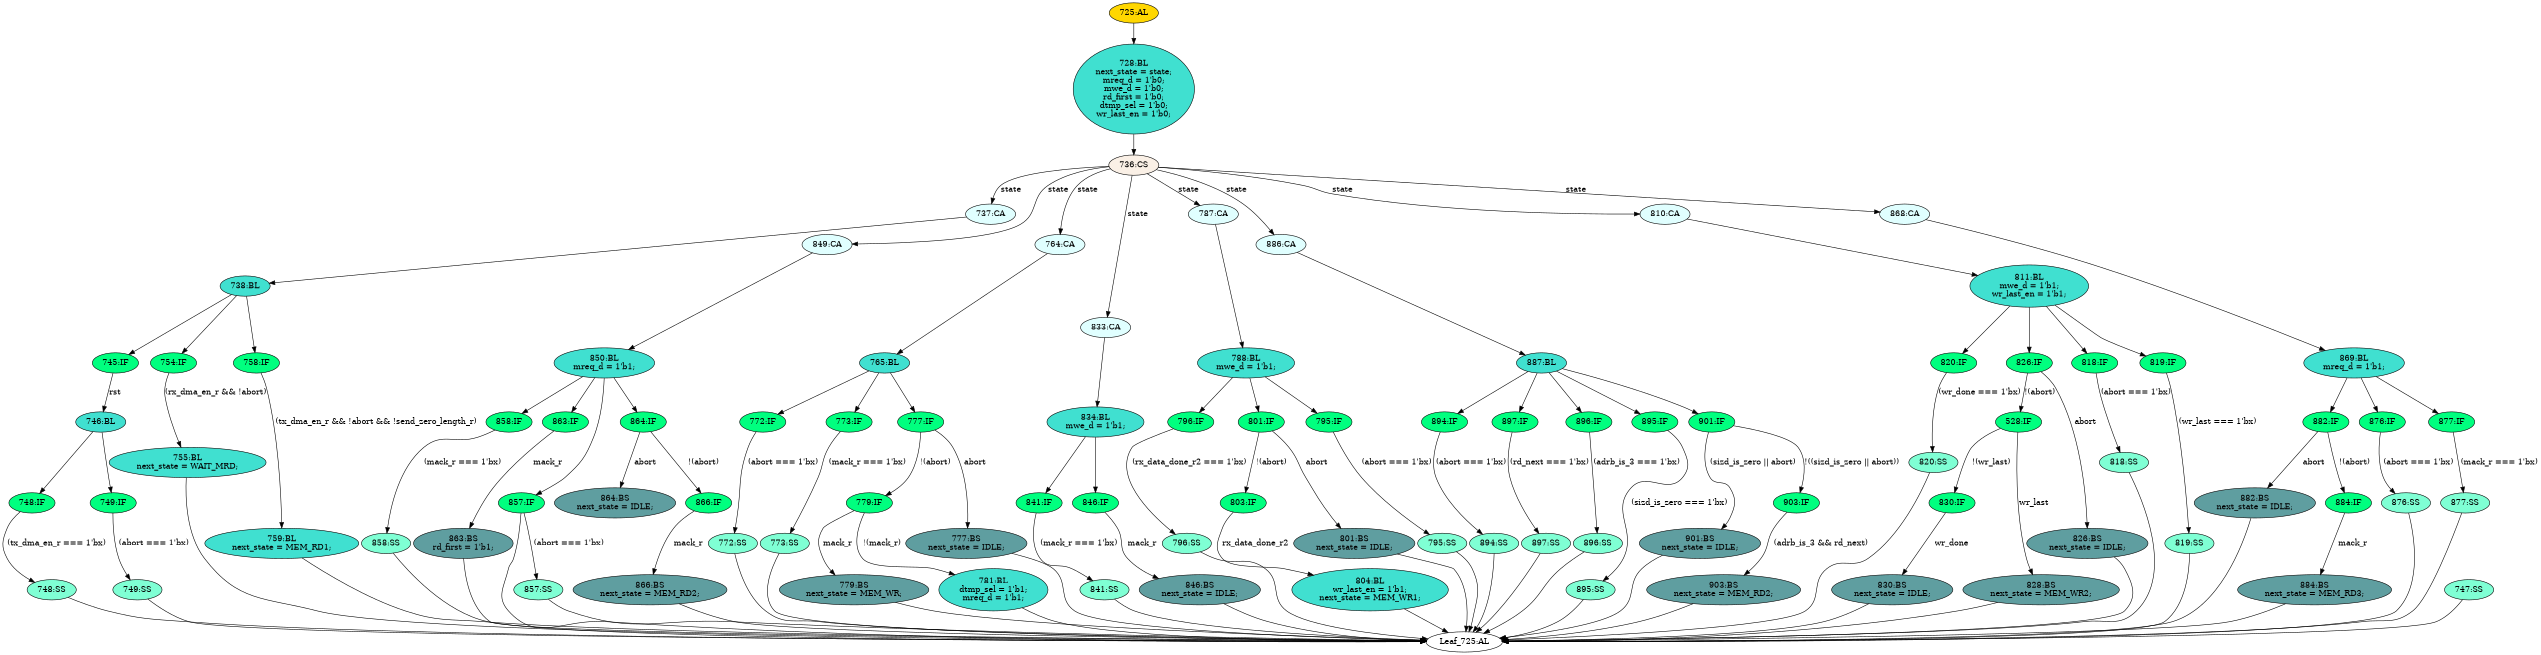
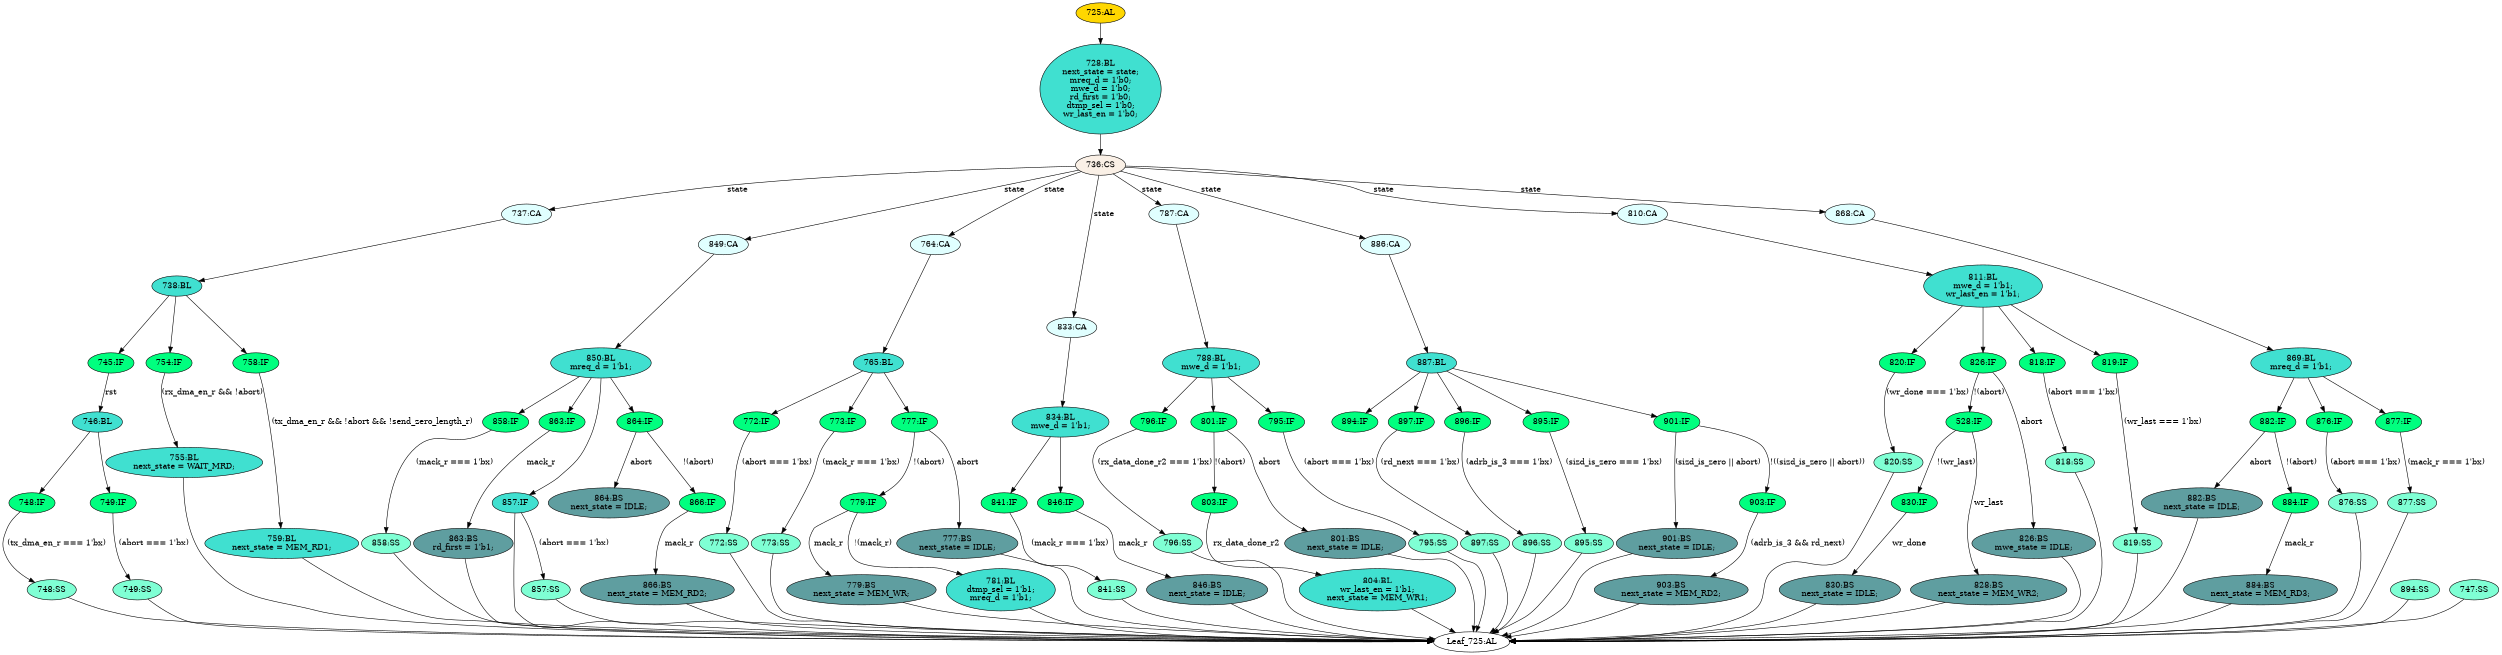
(1441, 487) -> none
(521, 503) -> (515, 503)
(2087, 543) -> (2034, 543)
